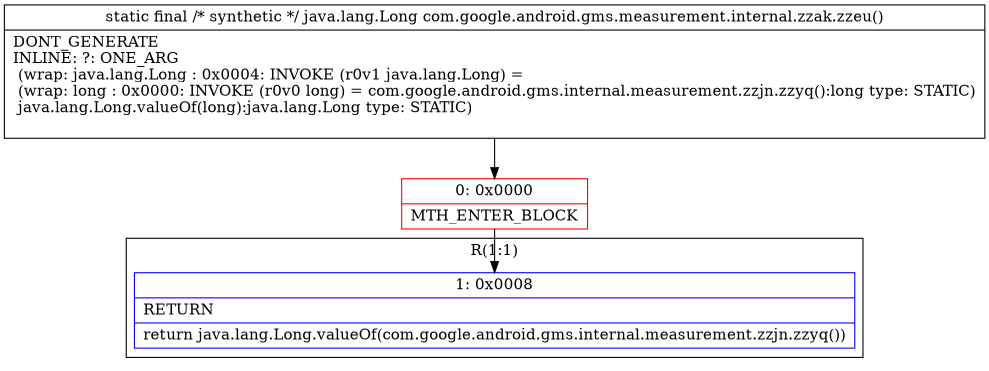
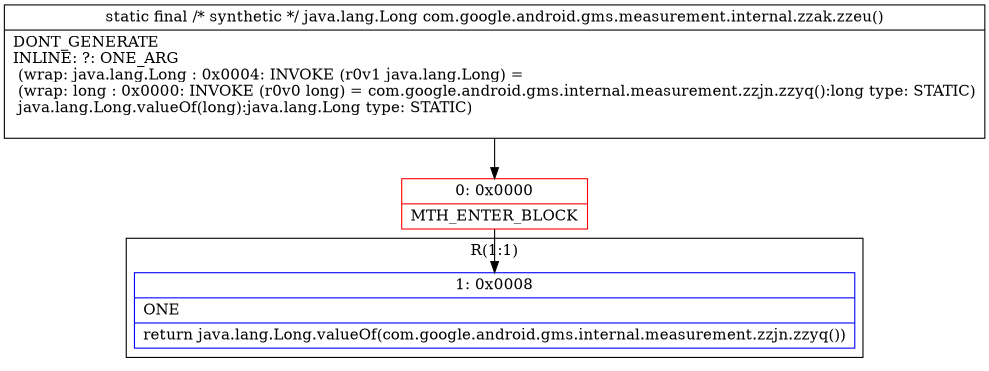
(179, 310) -> (162, 310)
